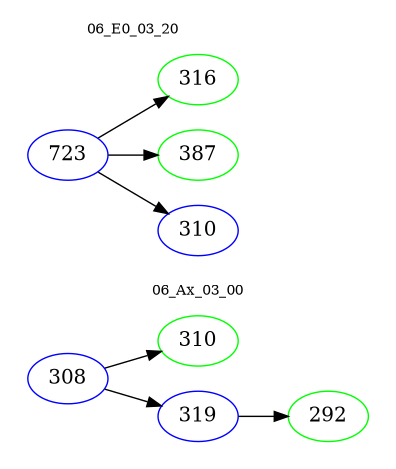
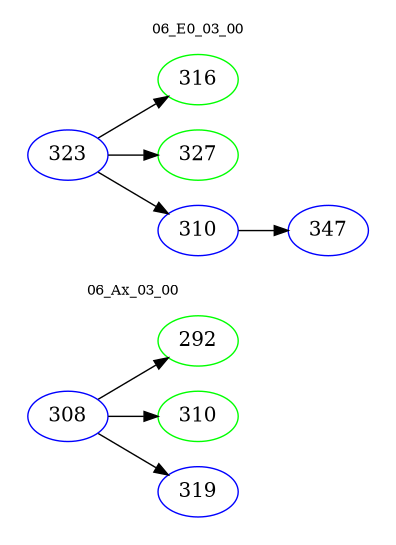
(133, 30) -> (198, 30)
(68, 155) -> (68, 155)
(198, 155) -> (198, 155)
none -> (328, 231)
(256, 416) -> (127, 382)
